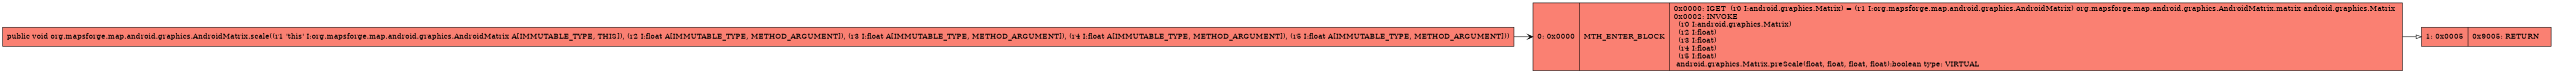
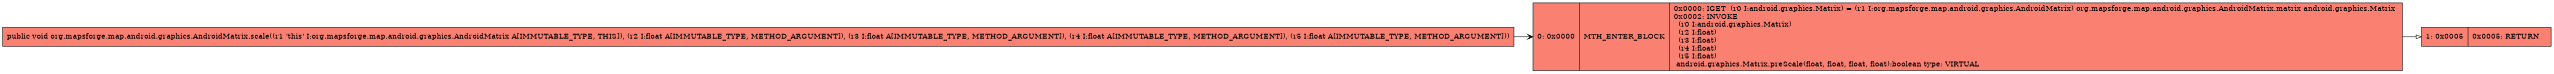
(2510, 37) -> (2510, 37)
